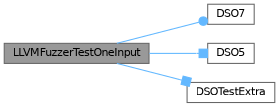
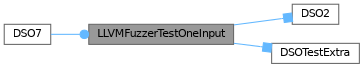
(158, 33) -> (65, 34)
(231, 53) -> (315, 14)
